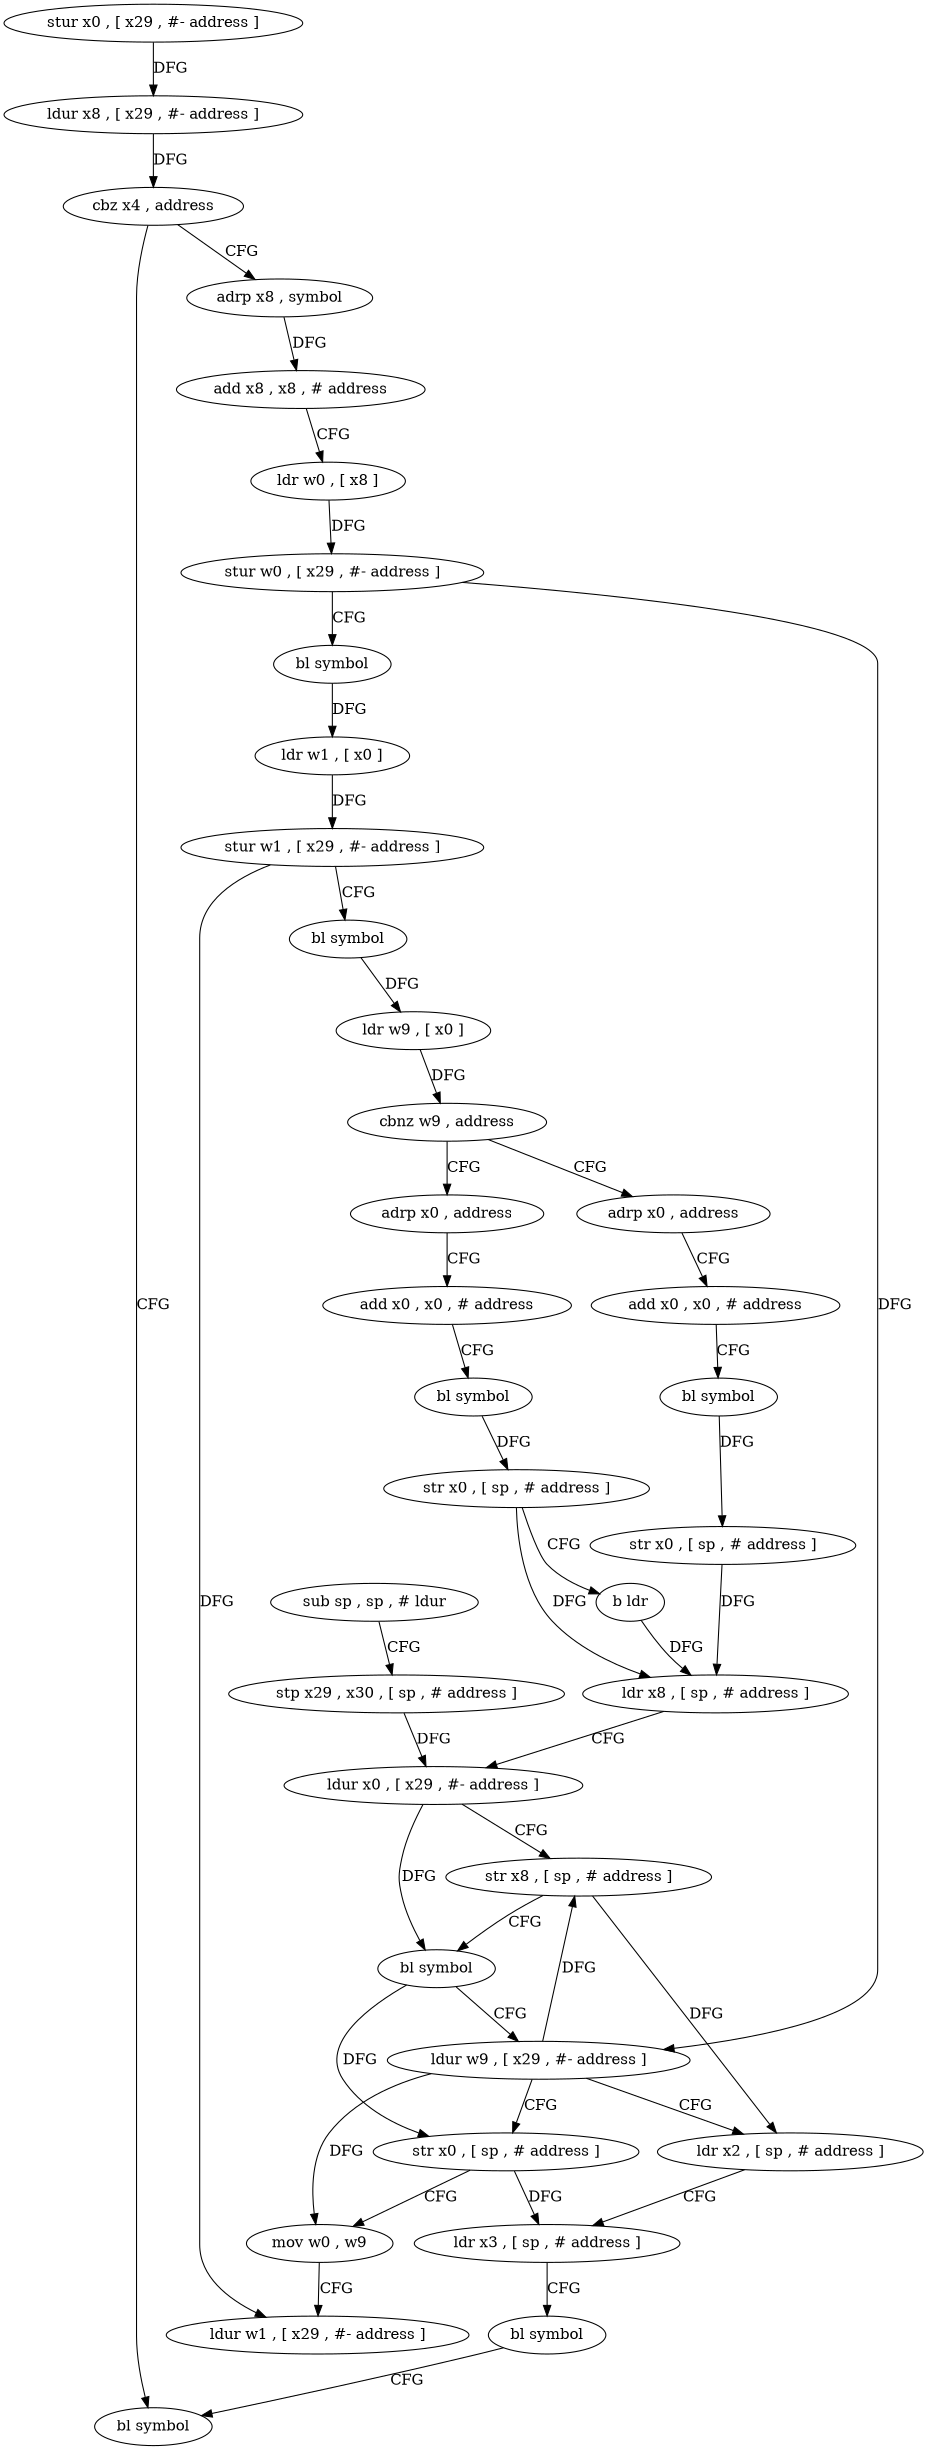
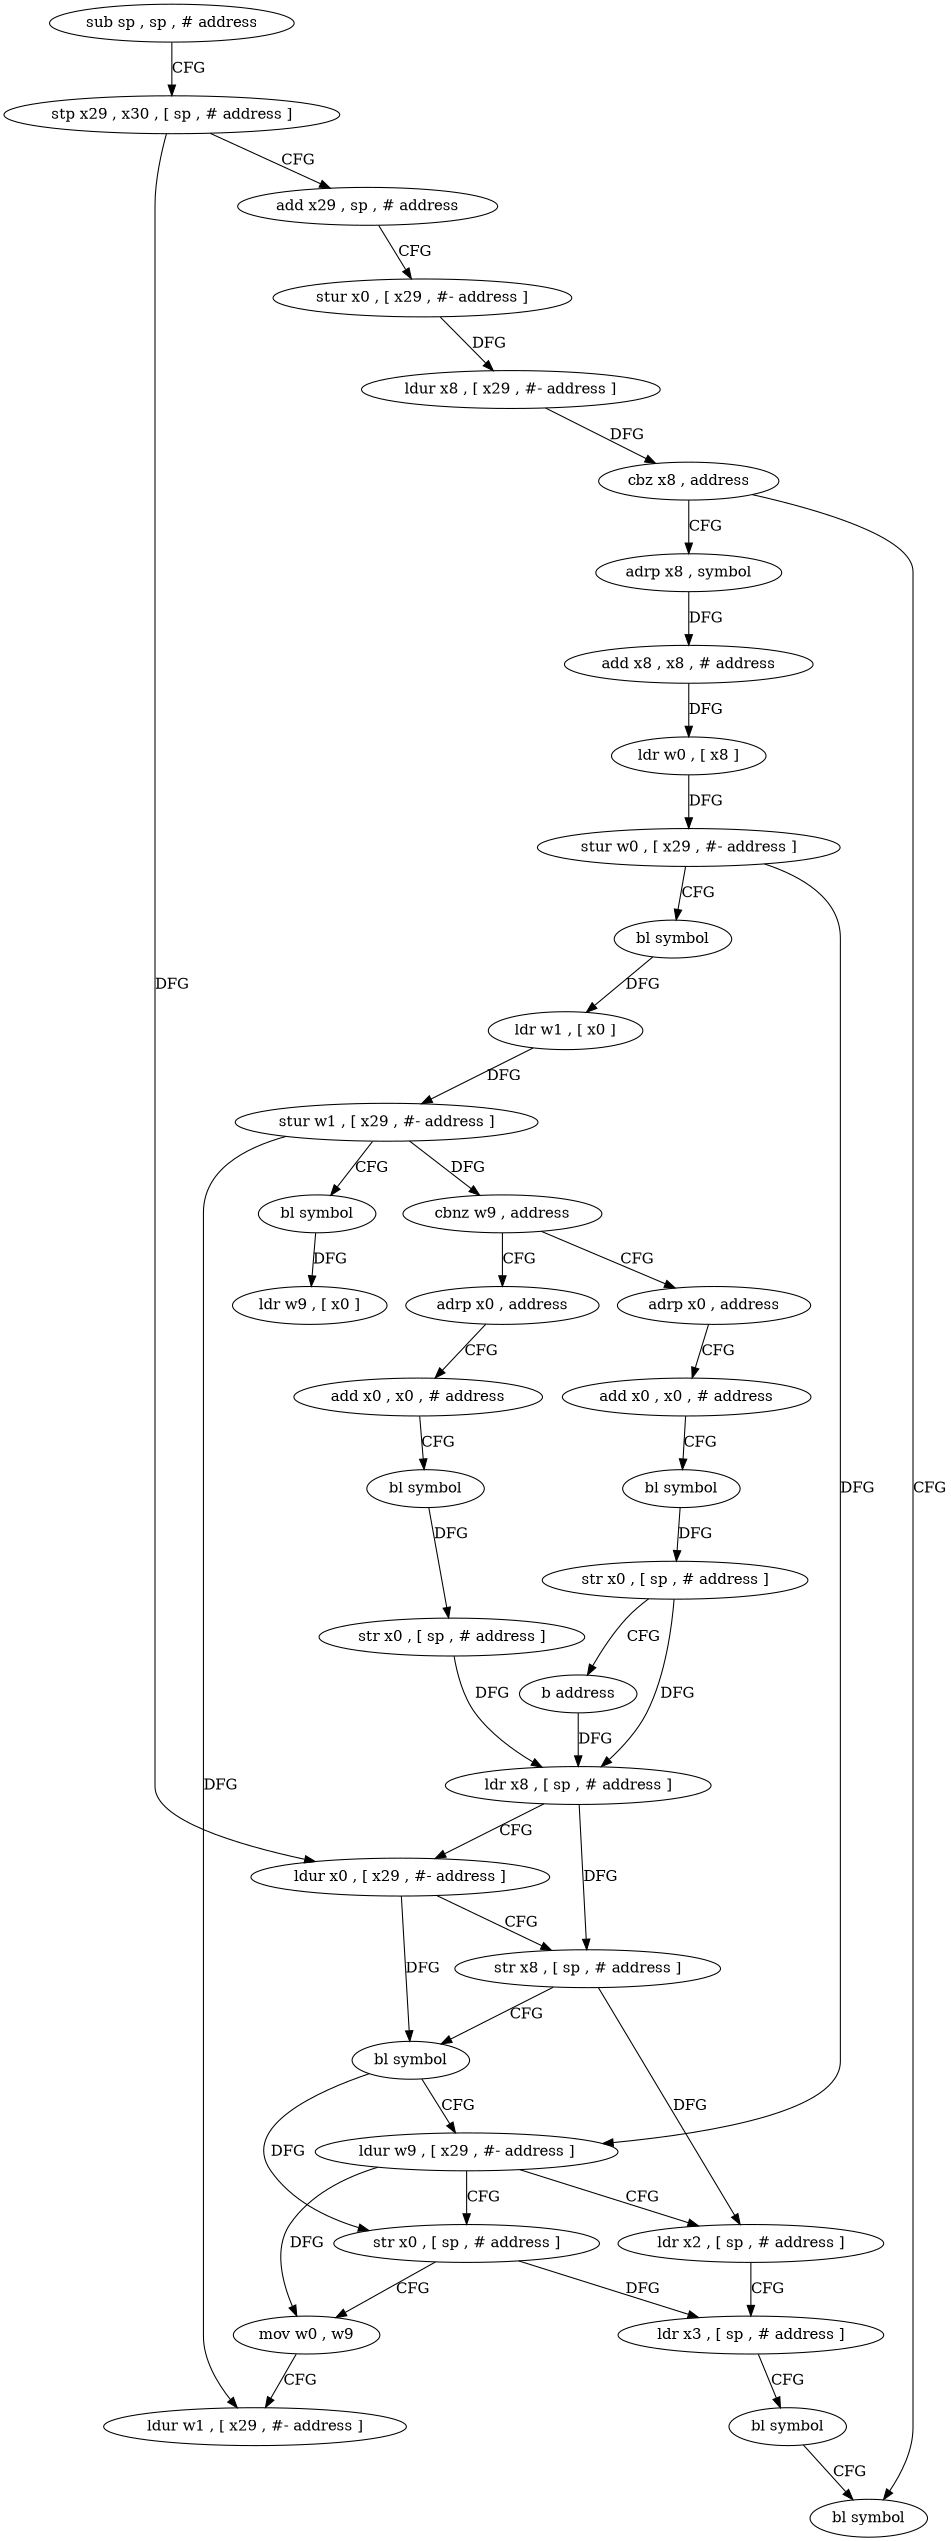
(153, 206) -> (689, 481)
none -> (368, 206)
(333, 435) -> (706, 710)
(428, 1071) -> (440, 1165)
(374, 1602) -> (172, 23)
(630, 1602) -> (578, 1694)
(558, 1974) -> (583, 1872)
